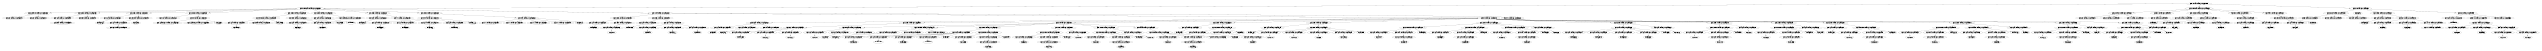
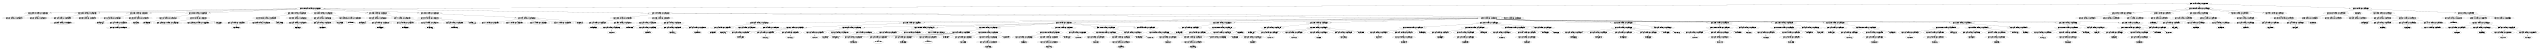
none -> (147, 23)
